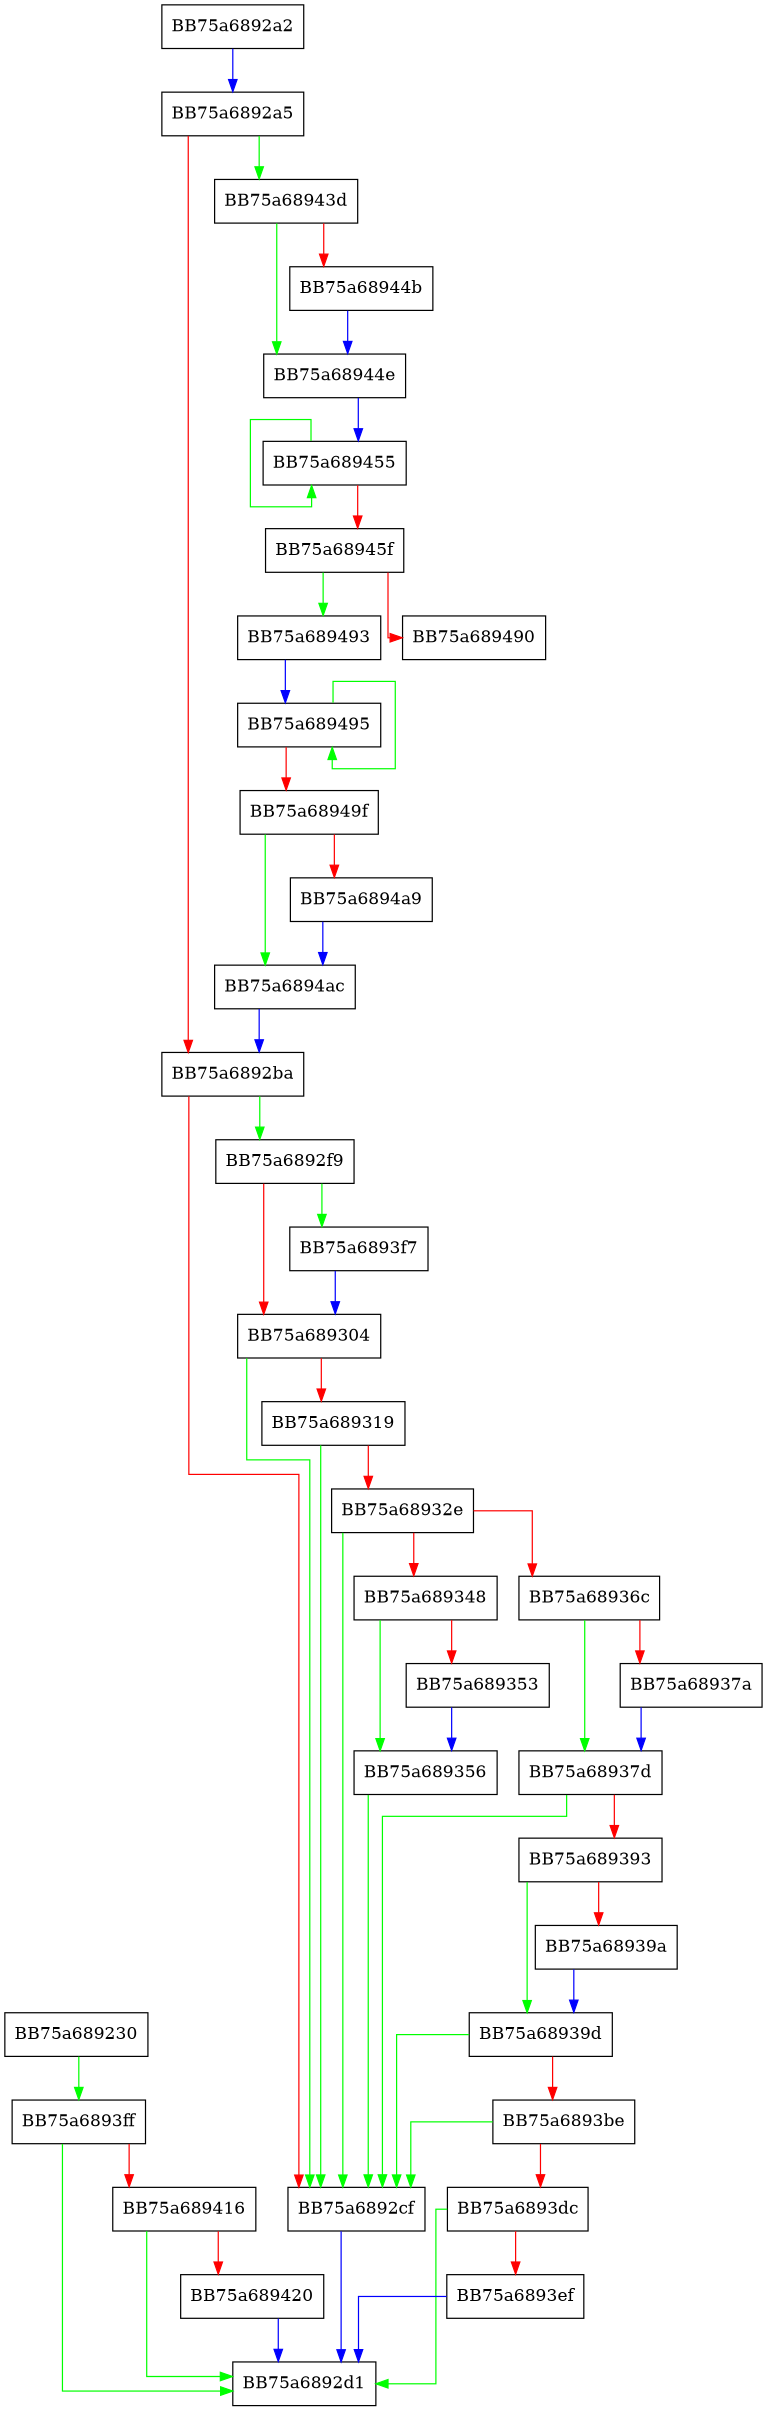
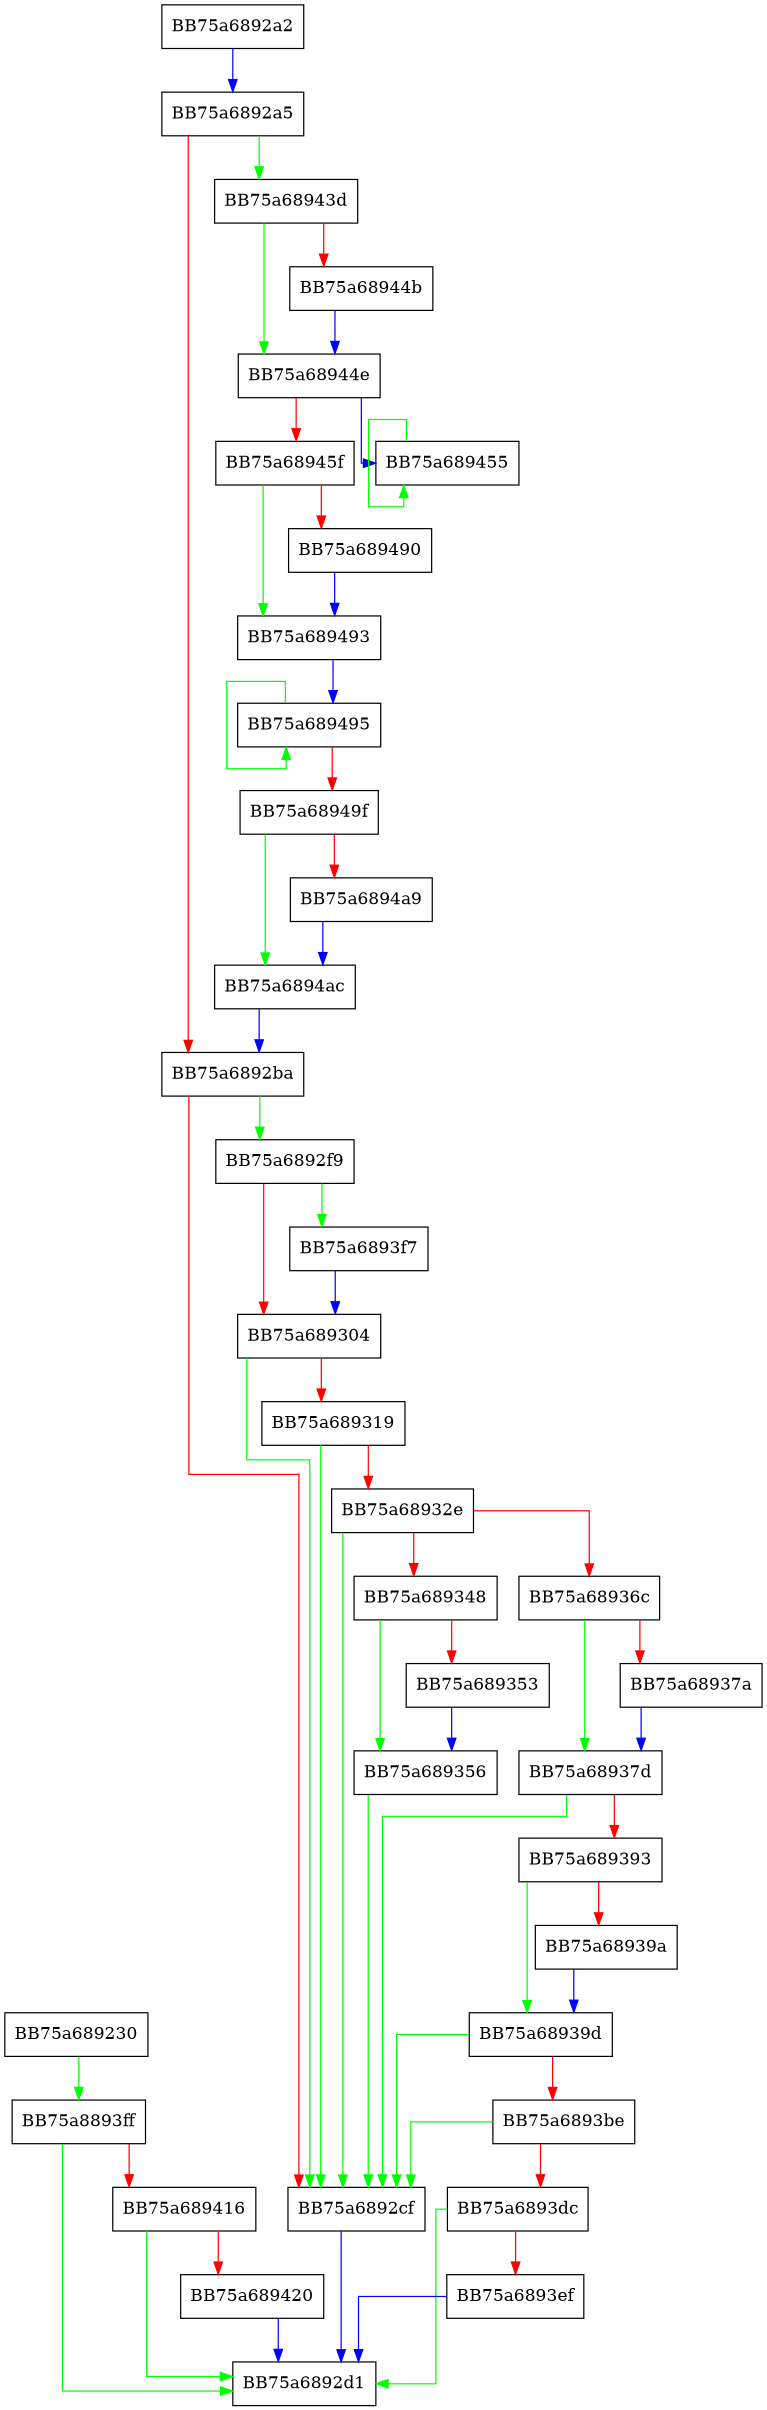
(358, 501) -> (296, 413)
none -> (335, 588)
(79, 2122) -> (79, 2122)
